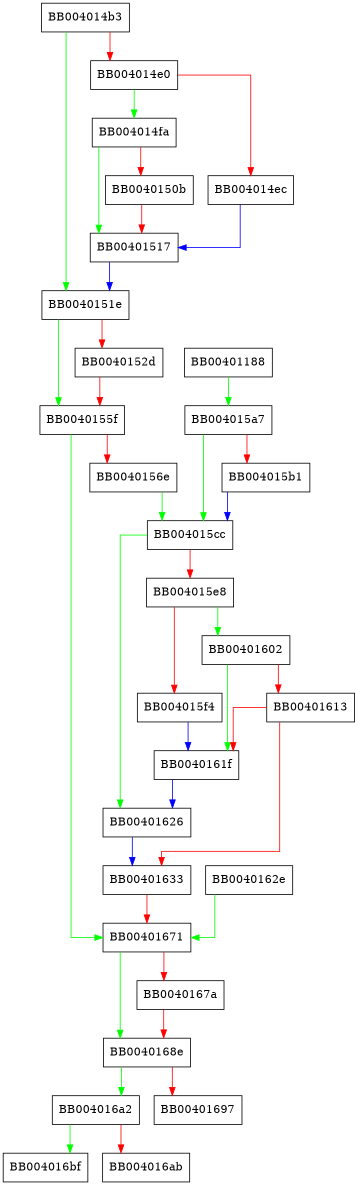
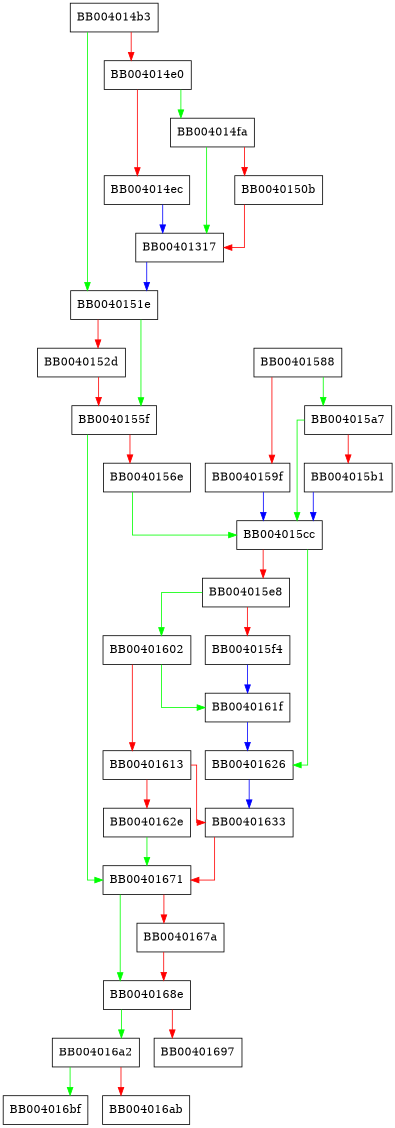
(134, 248) -> (180, 248)
(228, 363) -> (298, 363)
none -> (248, 478)
(233, 708) -> (147, 790)
